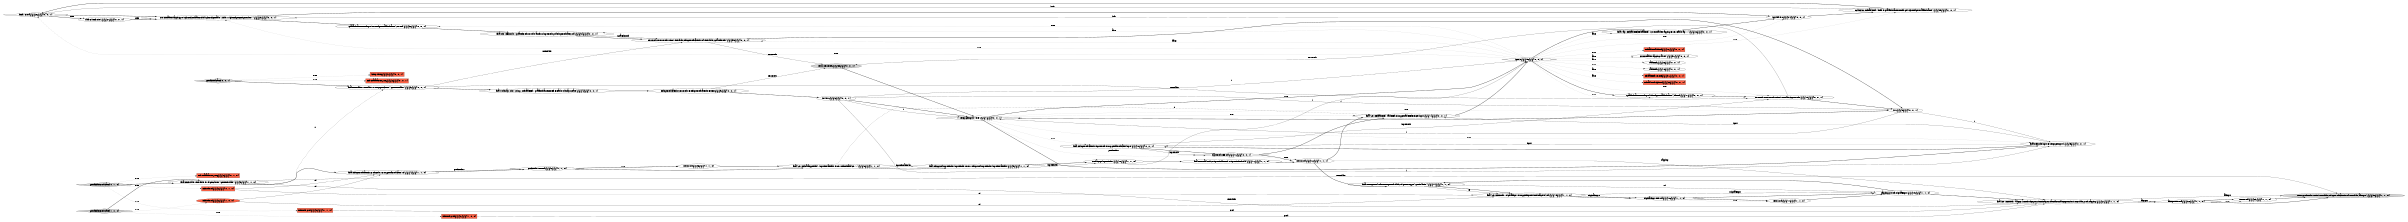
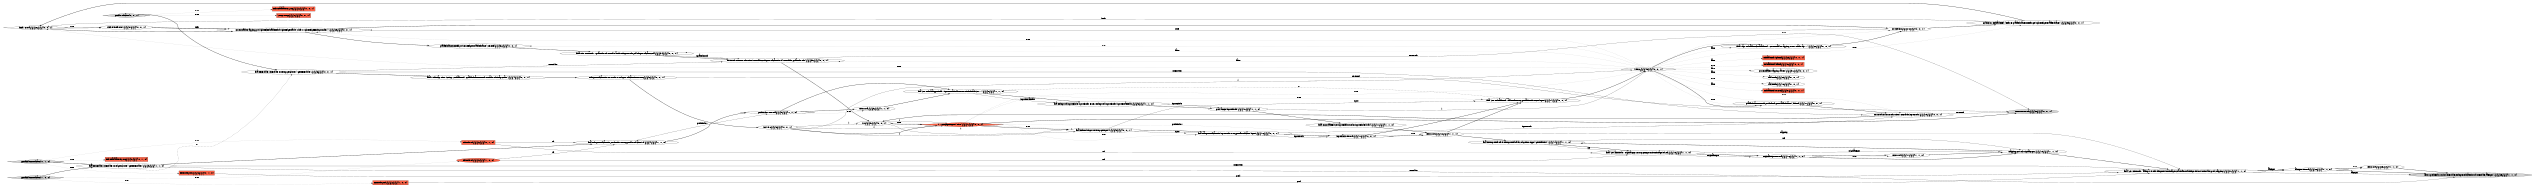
(907, 92) -> (1498, 121)
(1246, 99) -> (1300, 95)
(979, 118) -> (961, 125)
